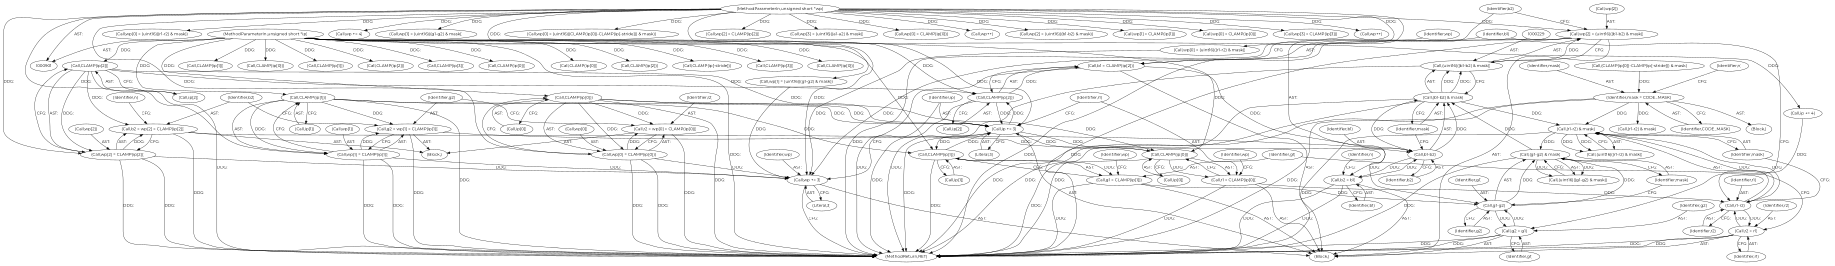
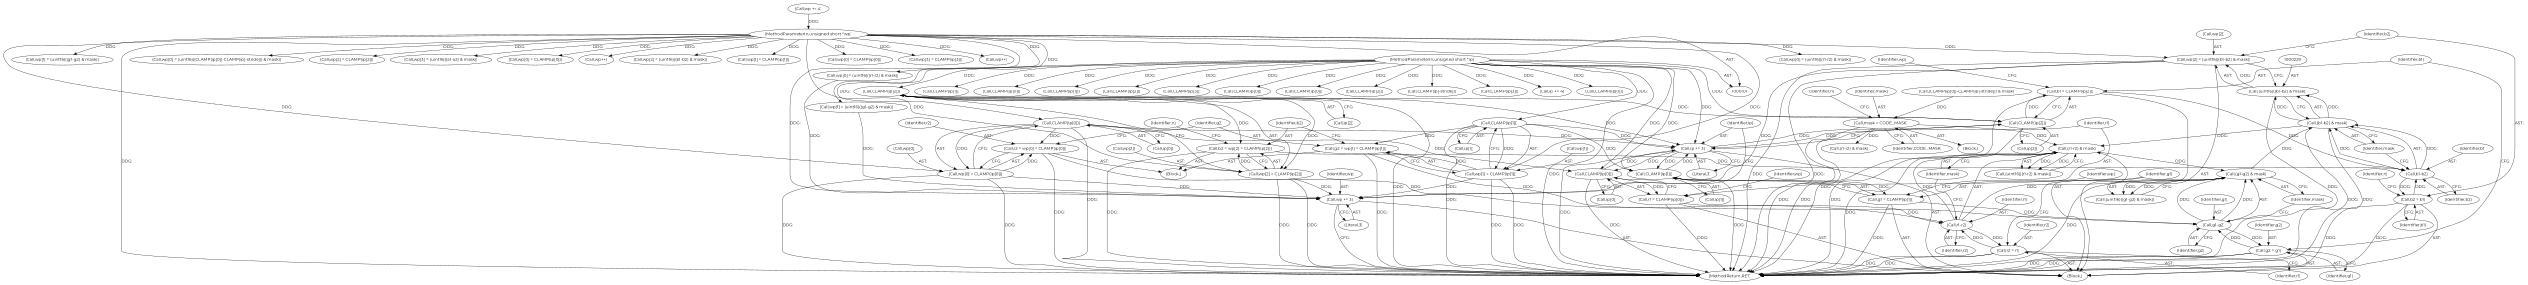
(464, 18) -> (808, 20)
(44, 66) -> (1740, 91)
(1639, 98) -> (1881, 123)
(1777, 172) -> (1536, 204)
